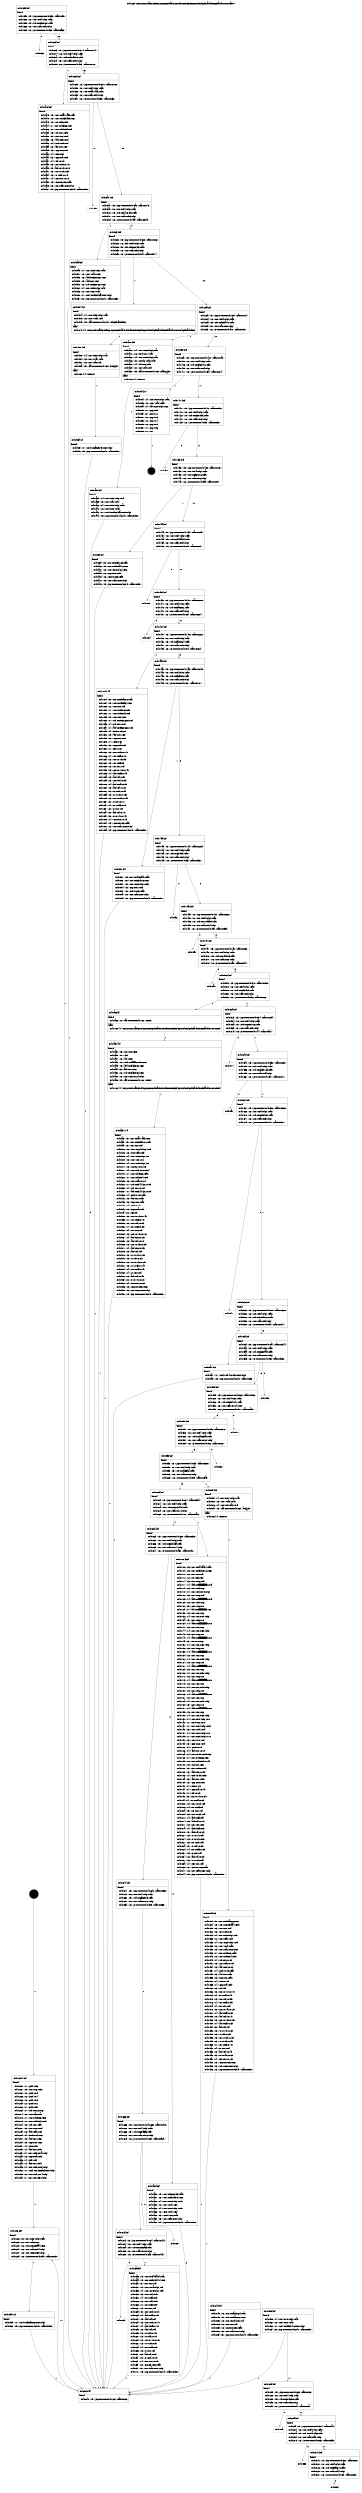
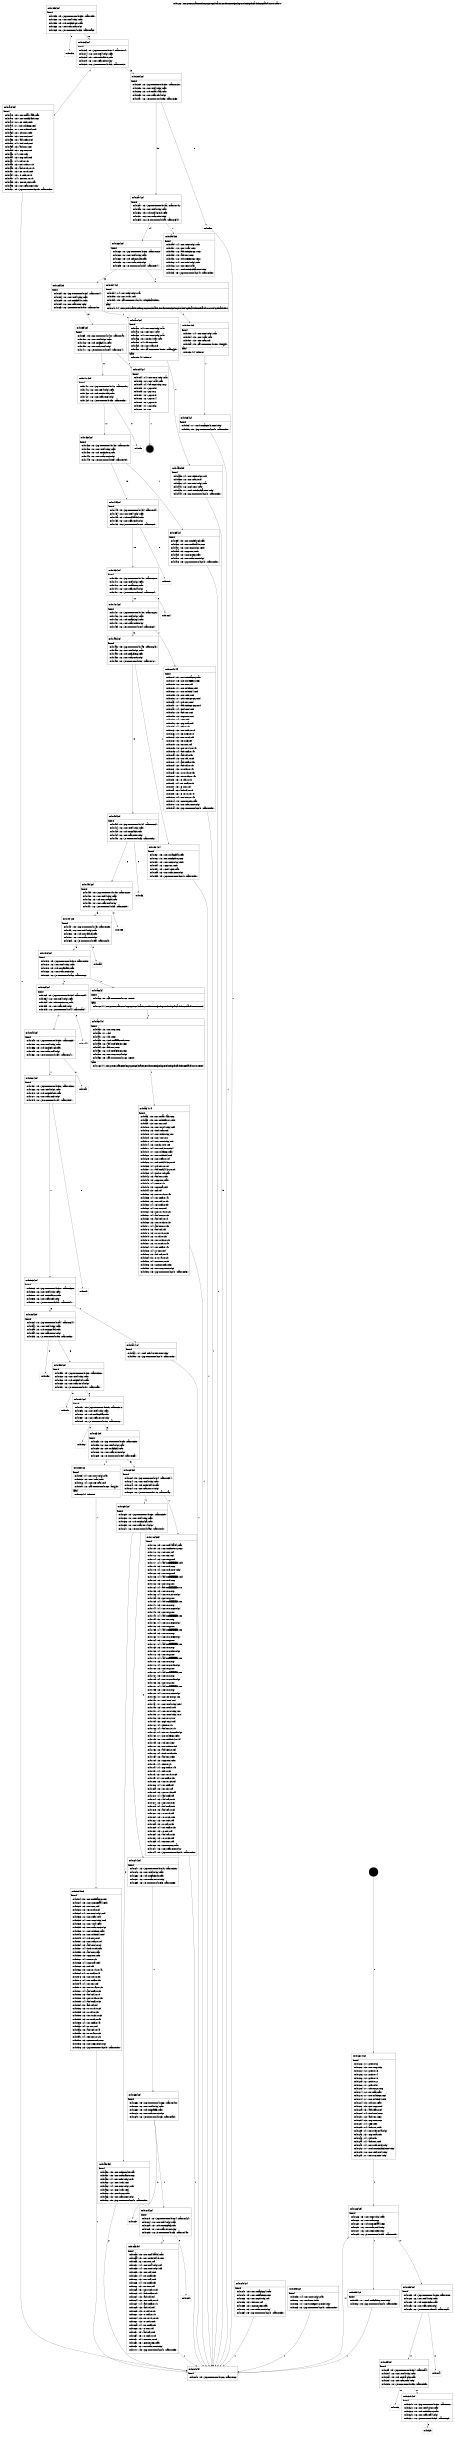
(68, 1348) -> (231, 1296)
(288, 2357) -> (410, 2259)
